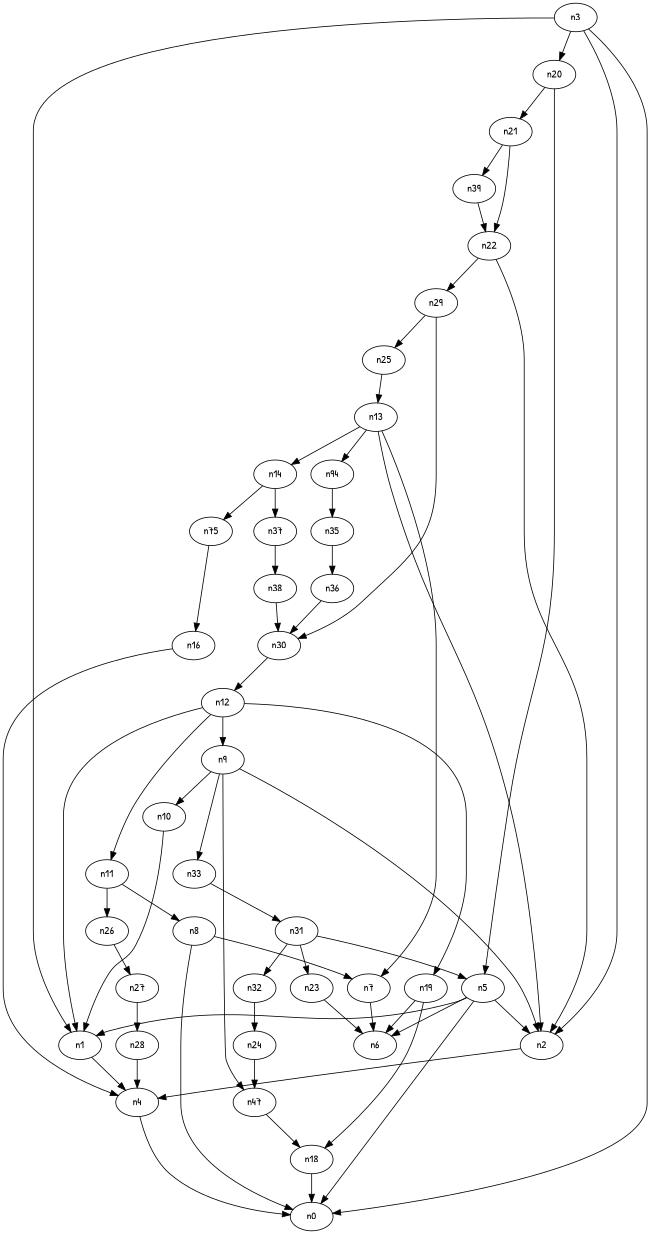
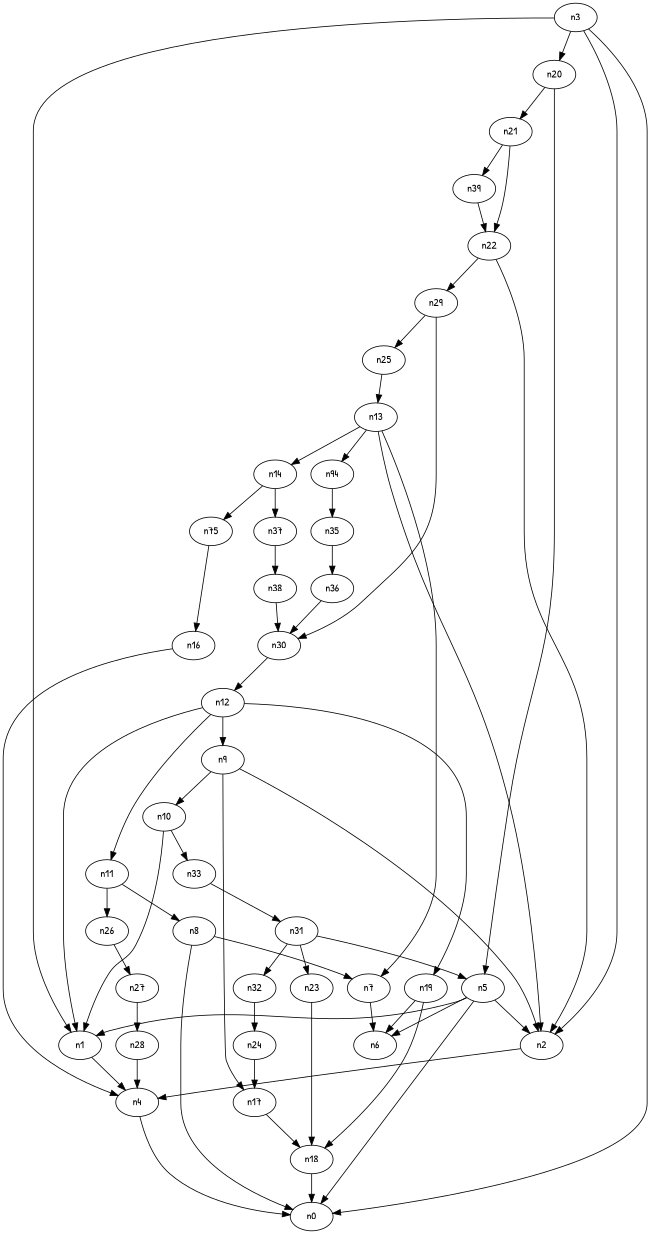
(210, 813) -> (177, 842)
(340, 1013) -> (312, 1070)
(255, 1102) -> (255, 1102)
